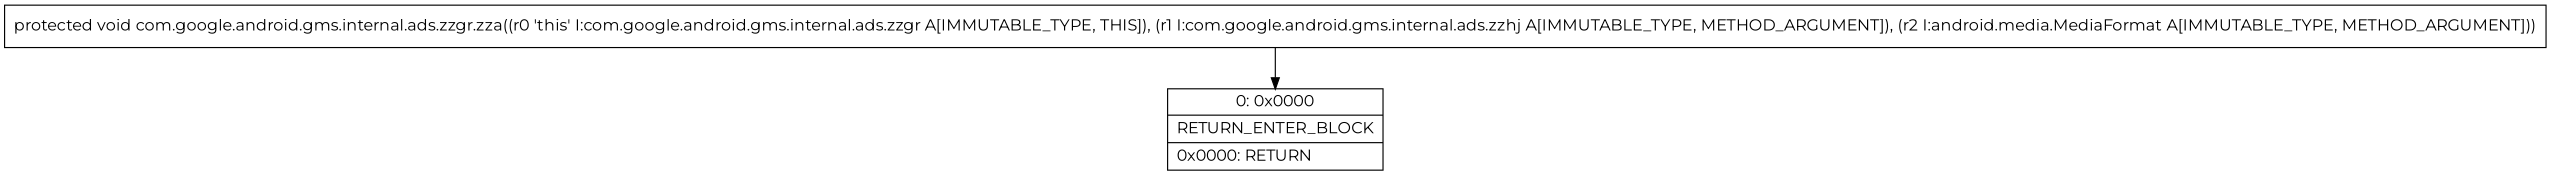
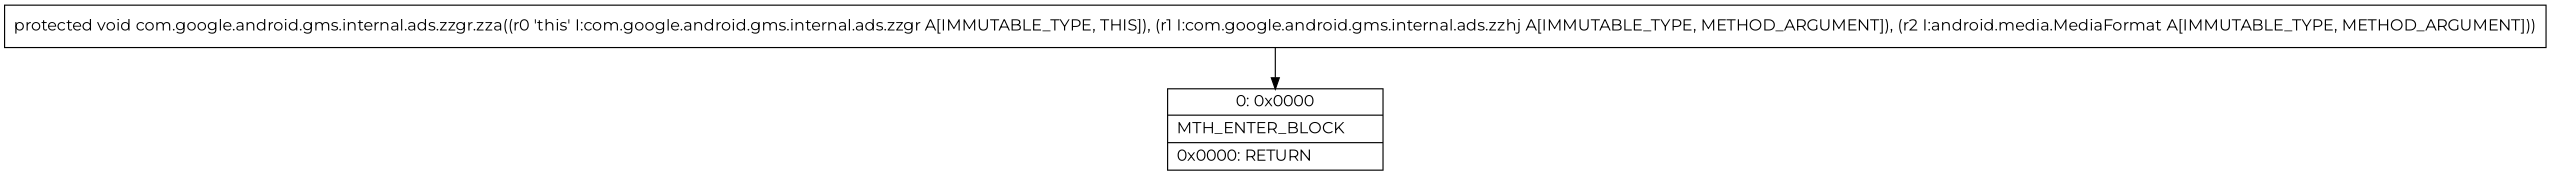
(1275, 128) -> (1261, 128)
